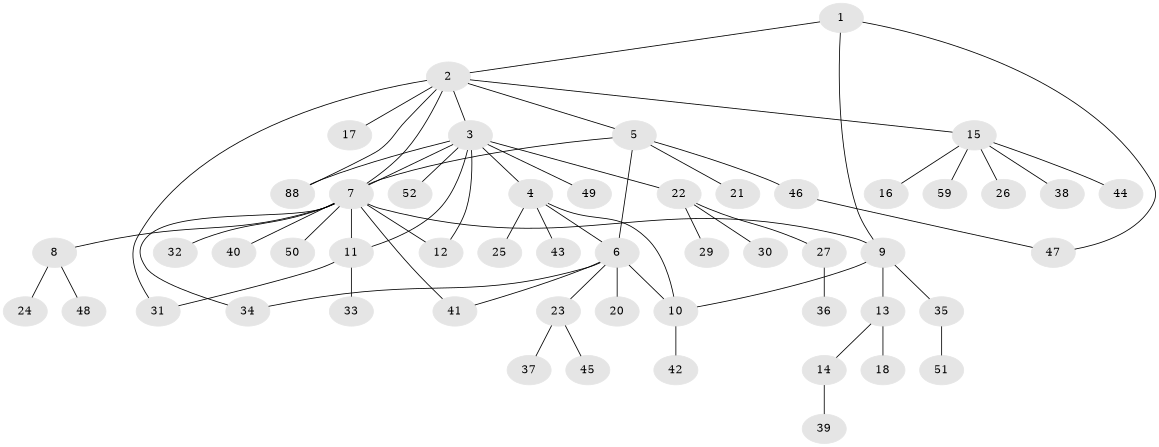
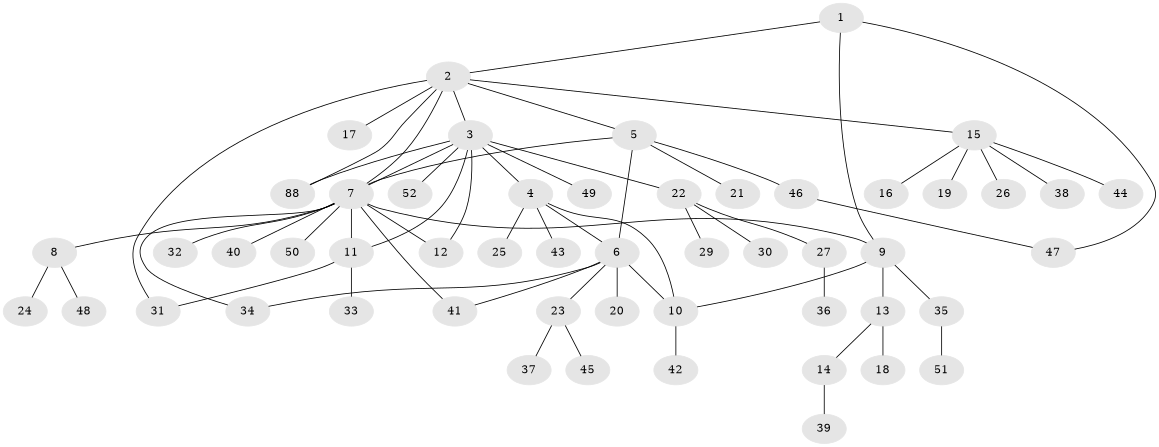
(945, 194) -> (945, 194)
